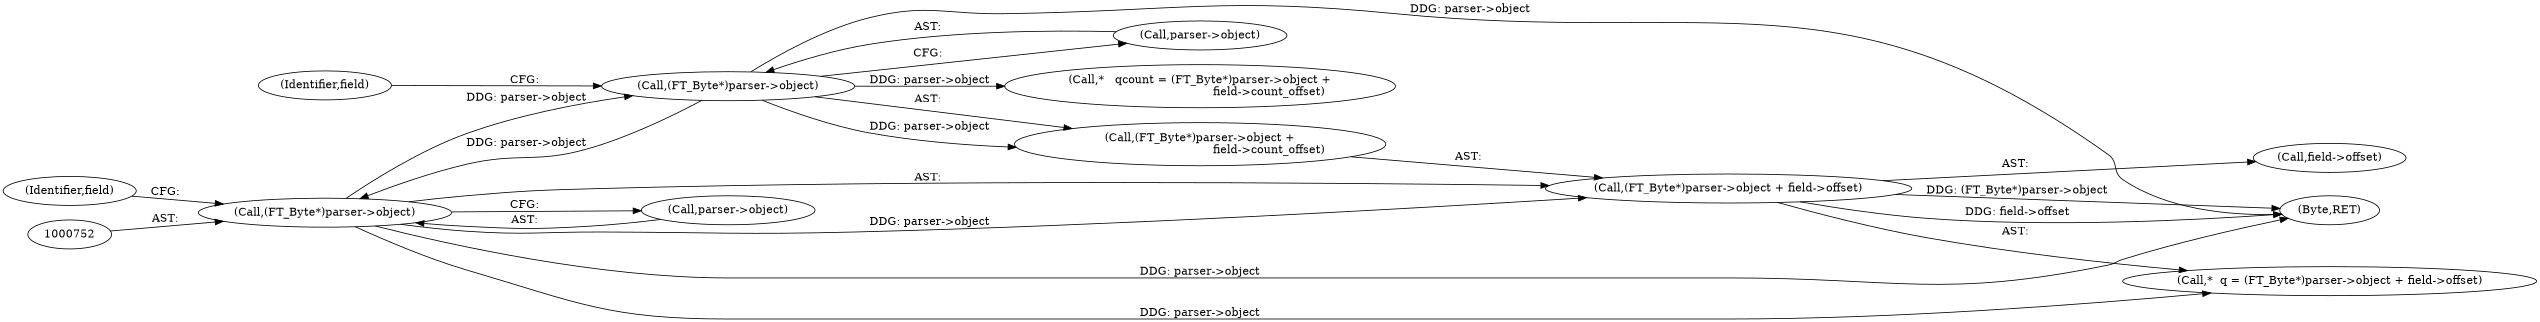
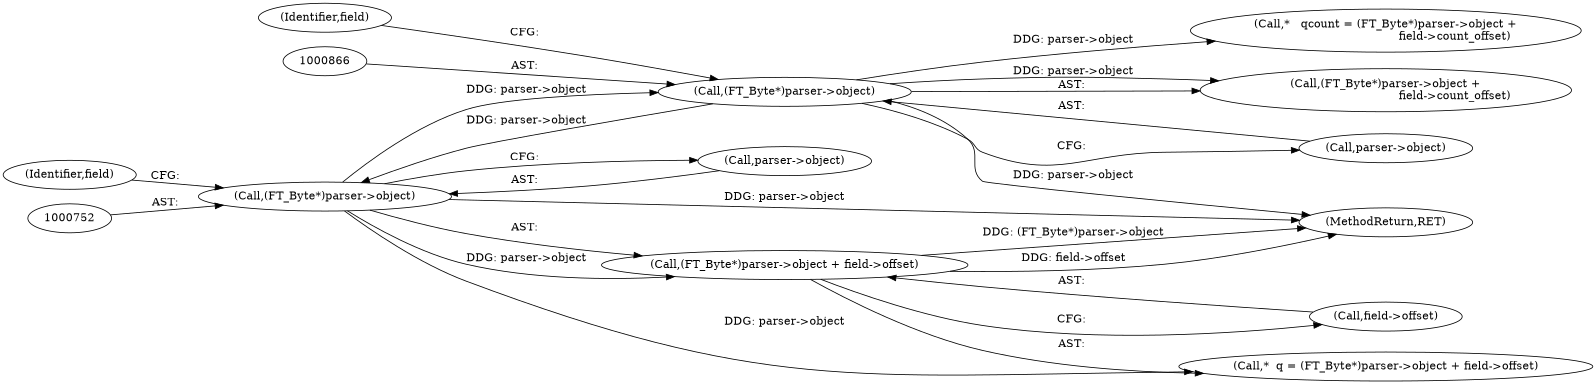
none -> (325, 61)
(2017, 164) -> (1073, 319)
(1473, 167) -> (1104, 297)
(2330, 210) -> (1386, 222)
